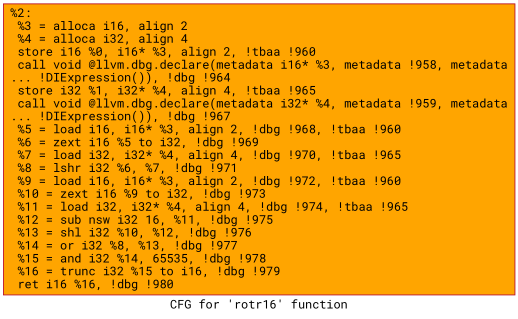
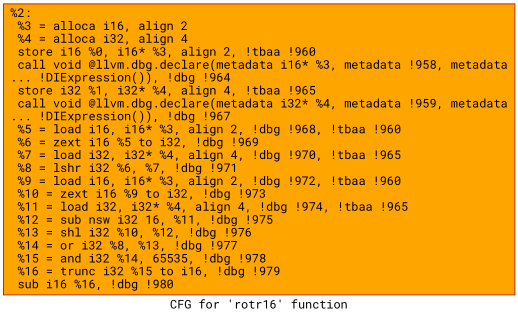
(92, 285) -> (92, 285)
